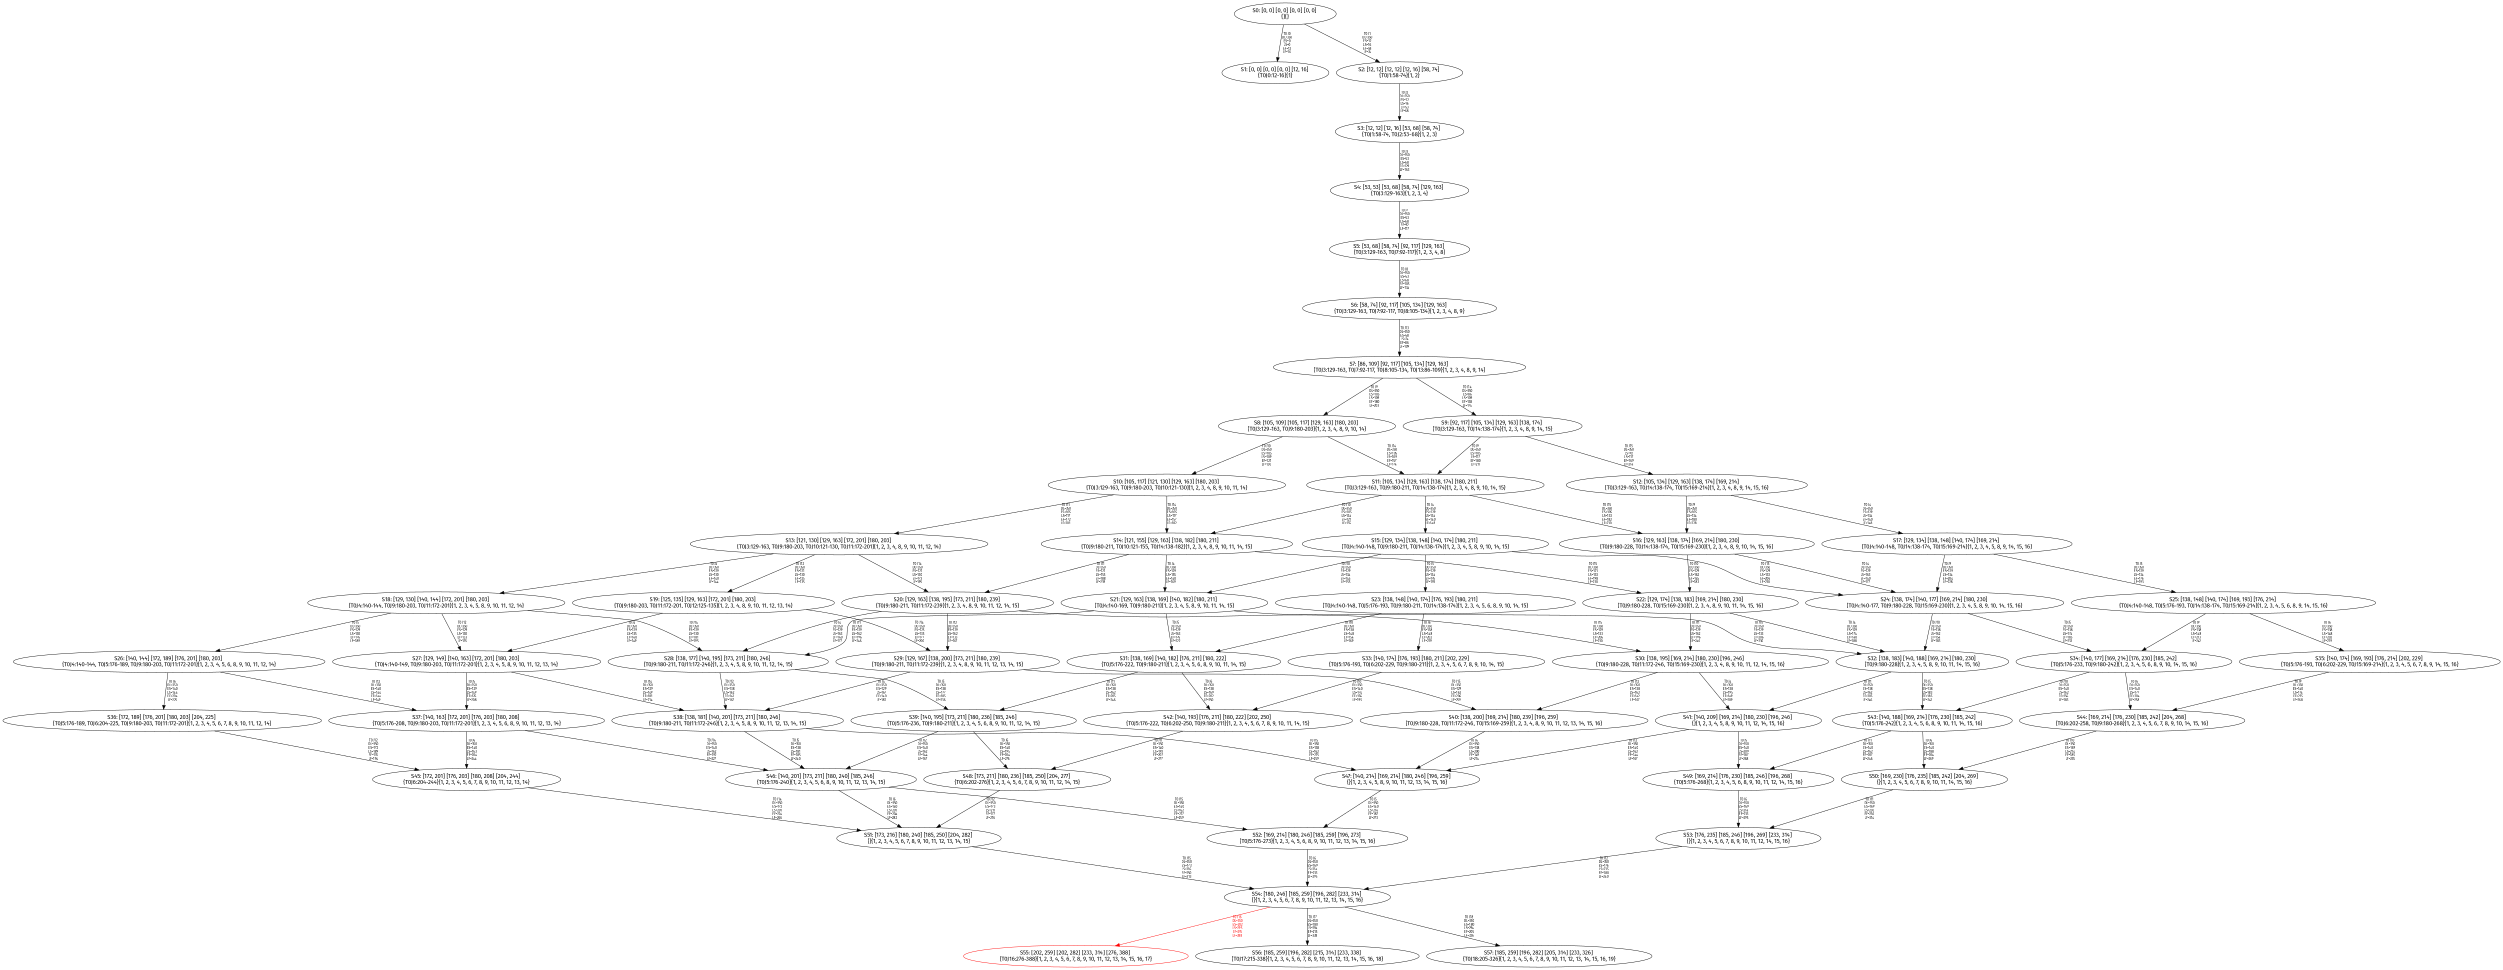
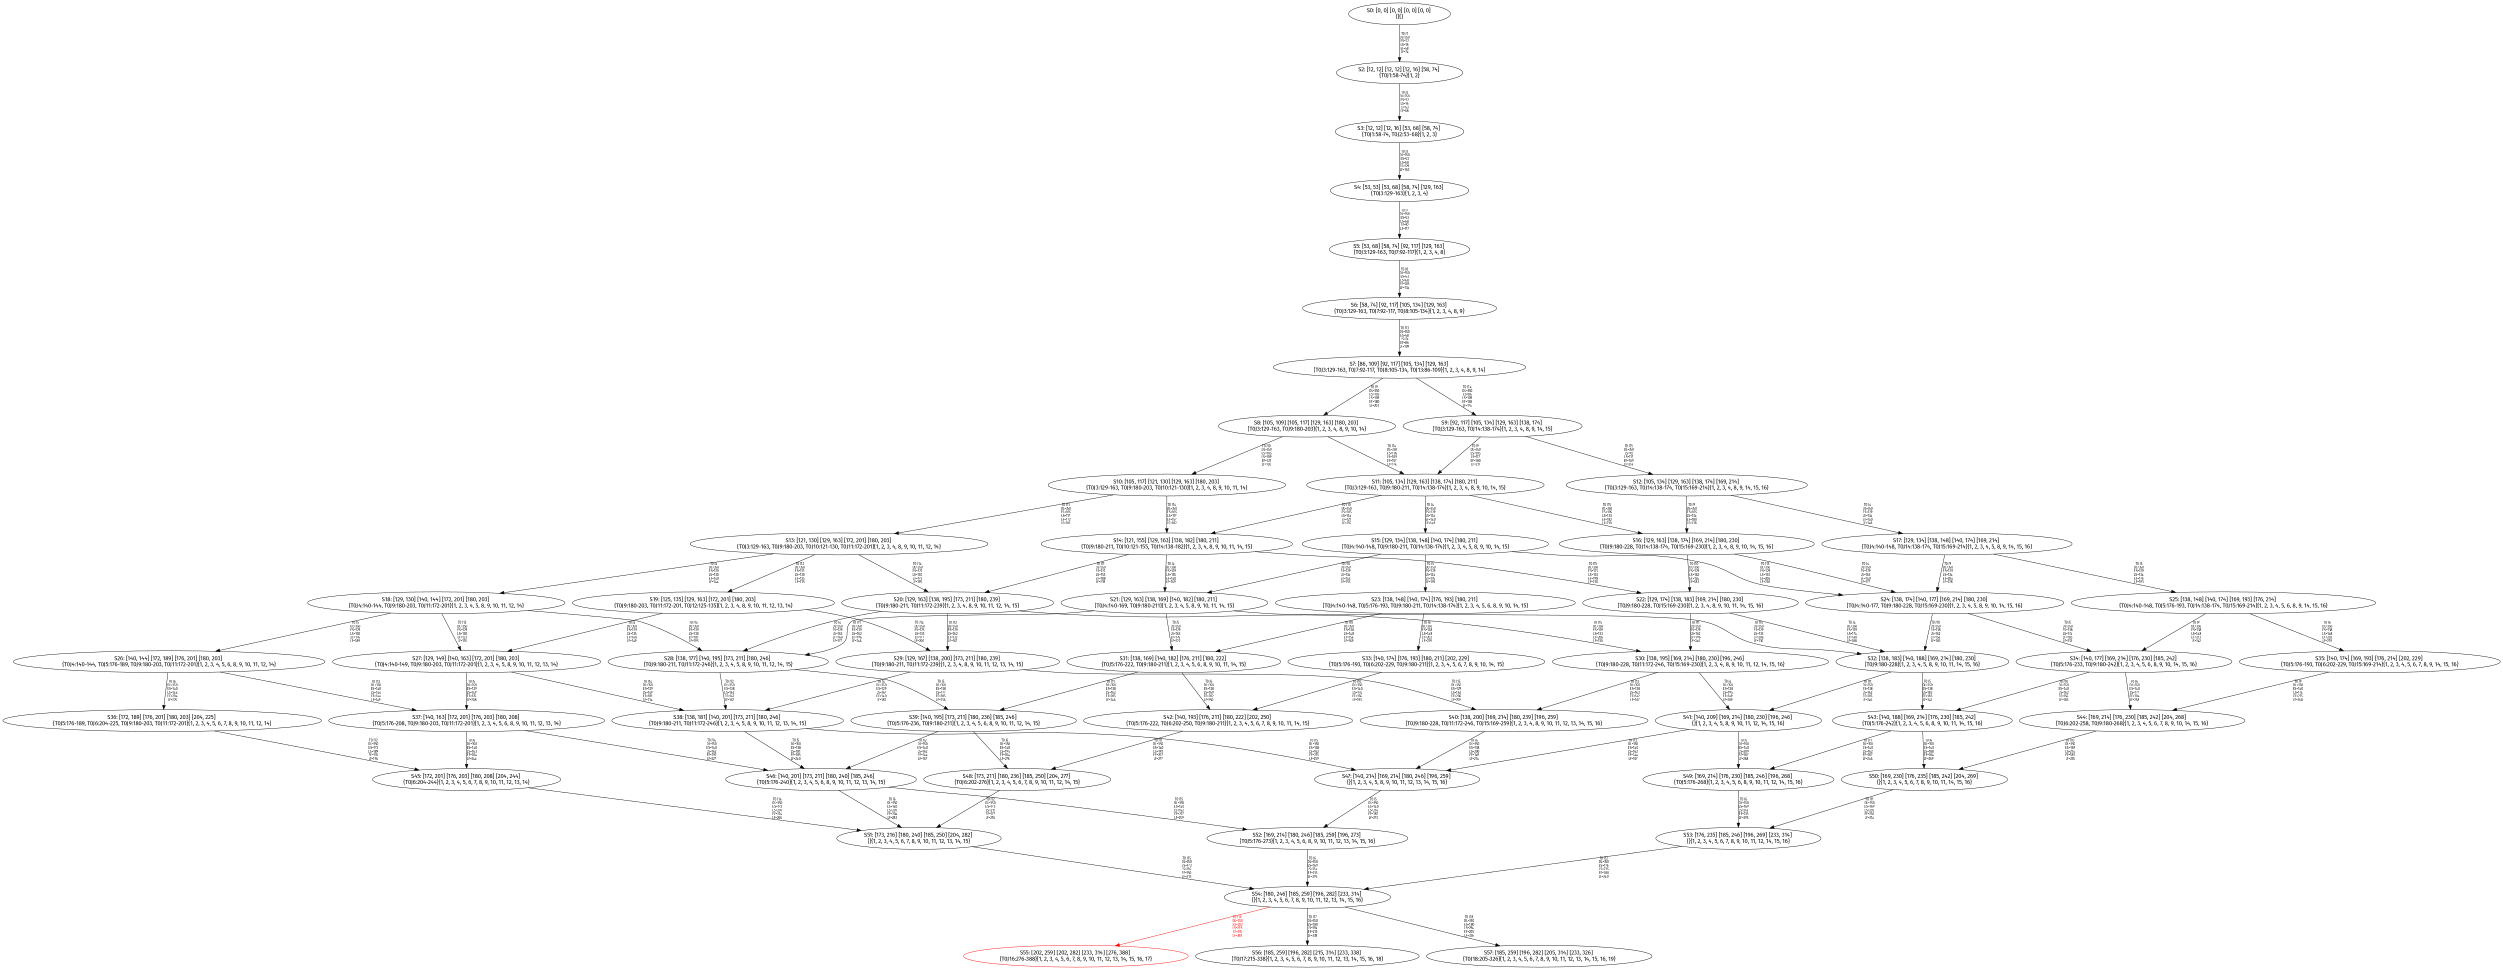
(1275, 73) -> none
